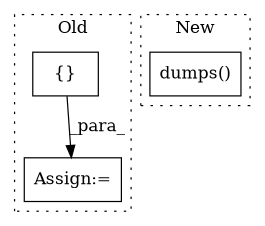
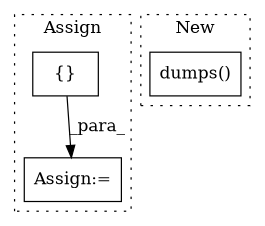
(73, 29) -> (73, 29)
